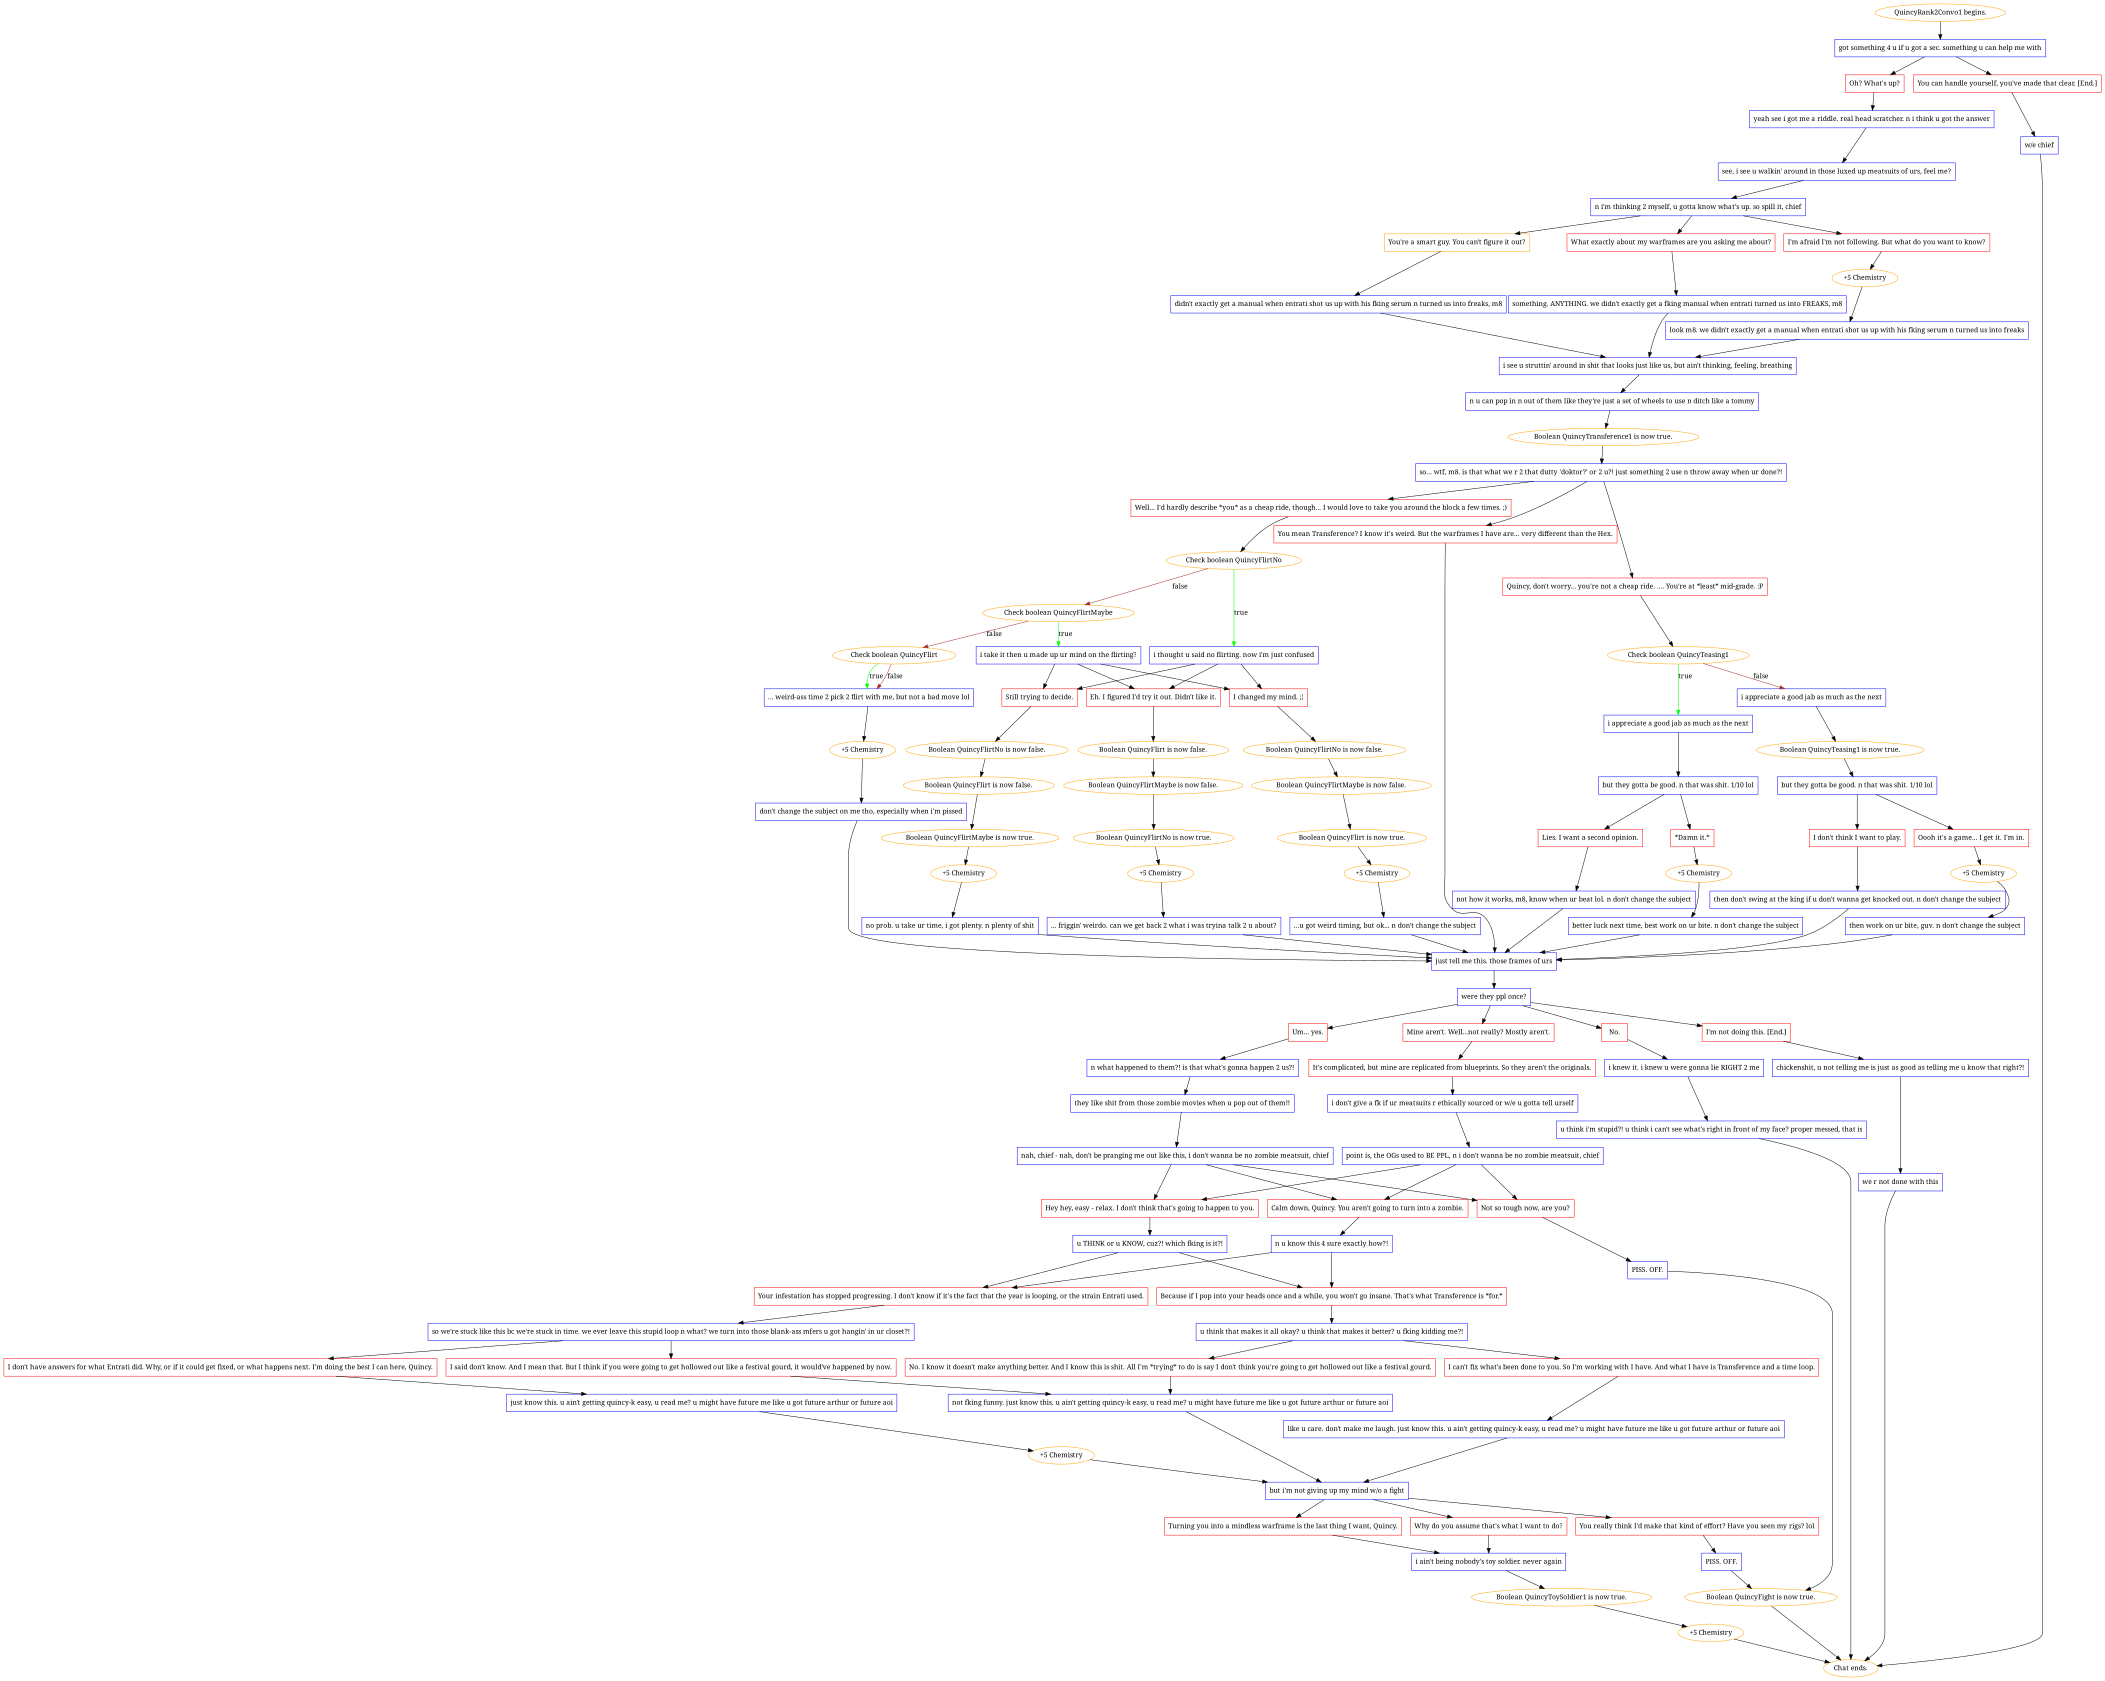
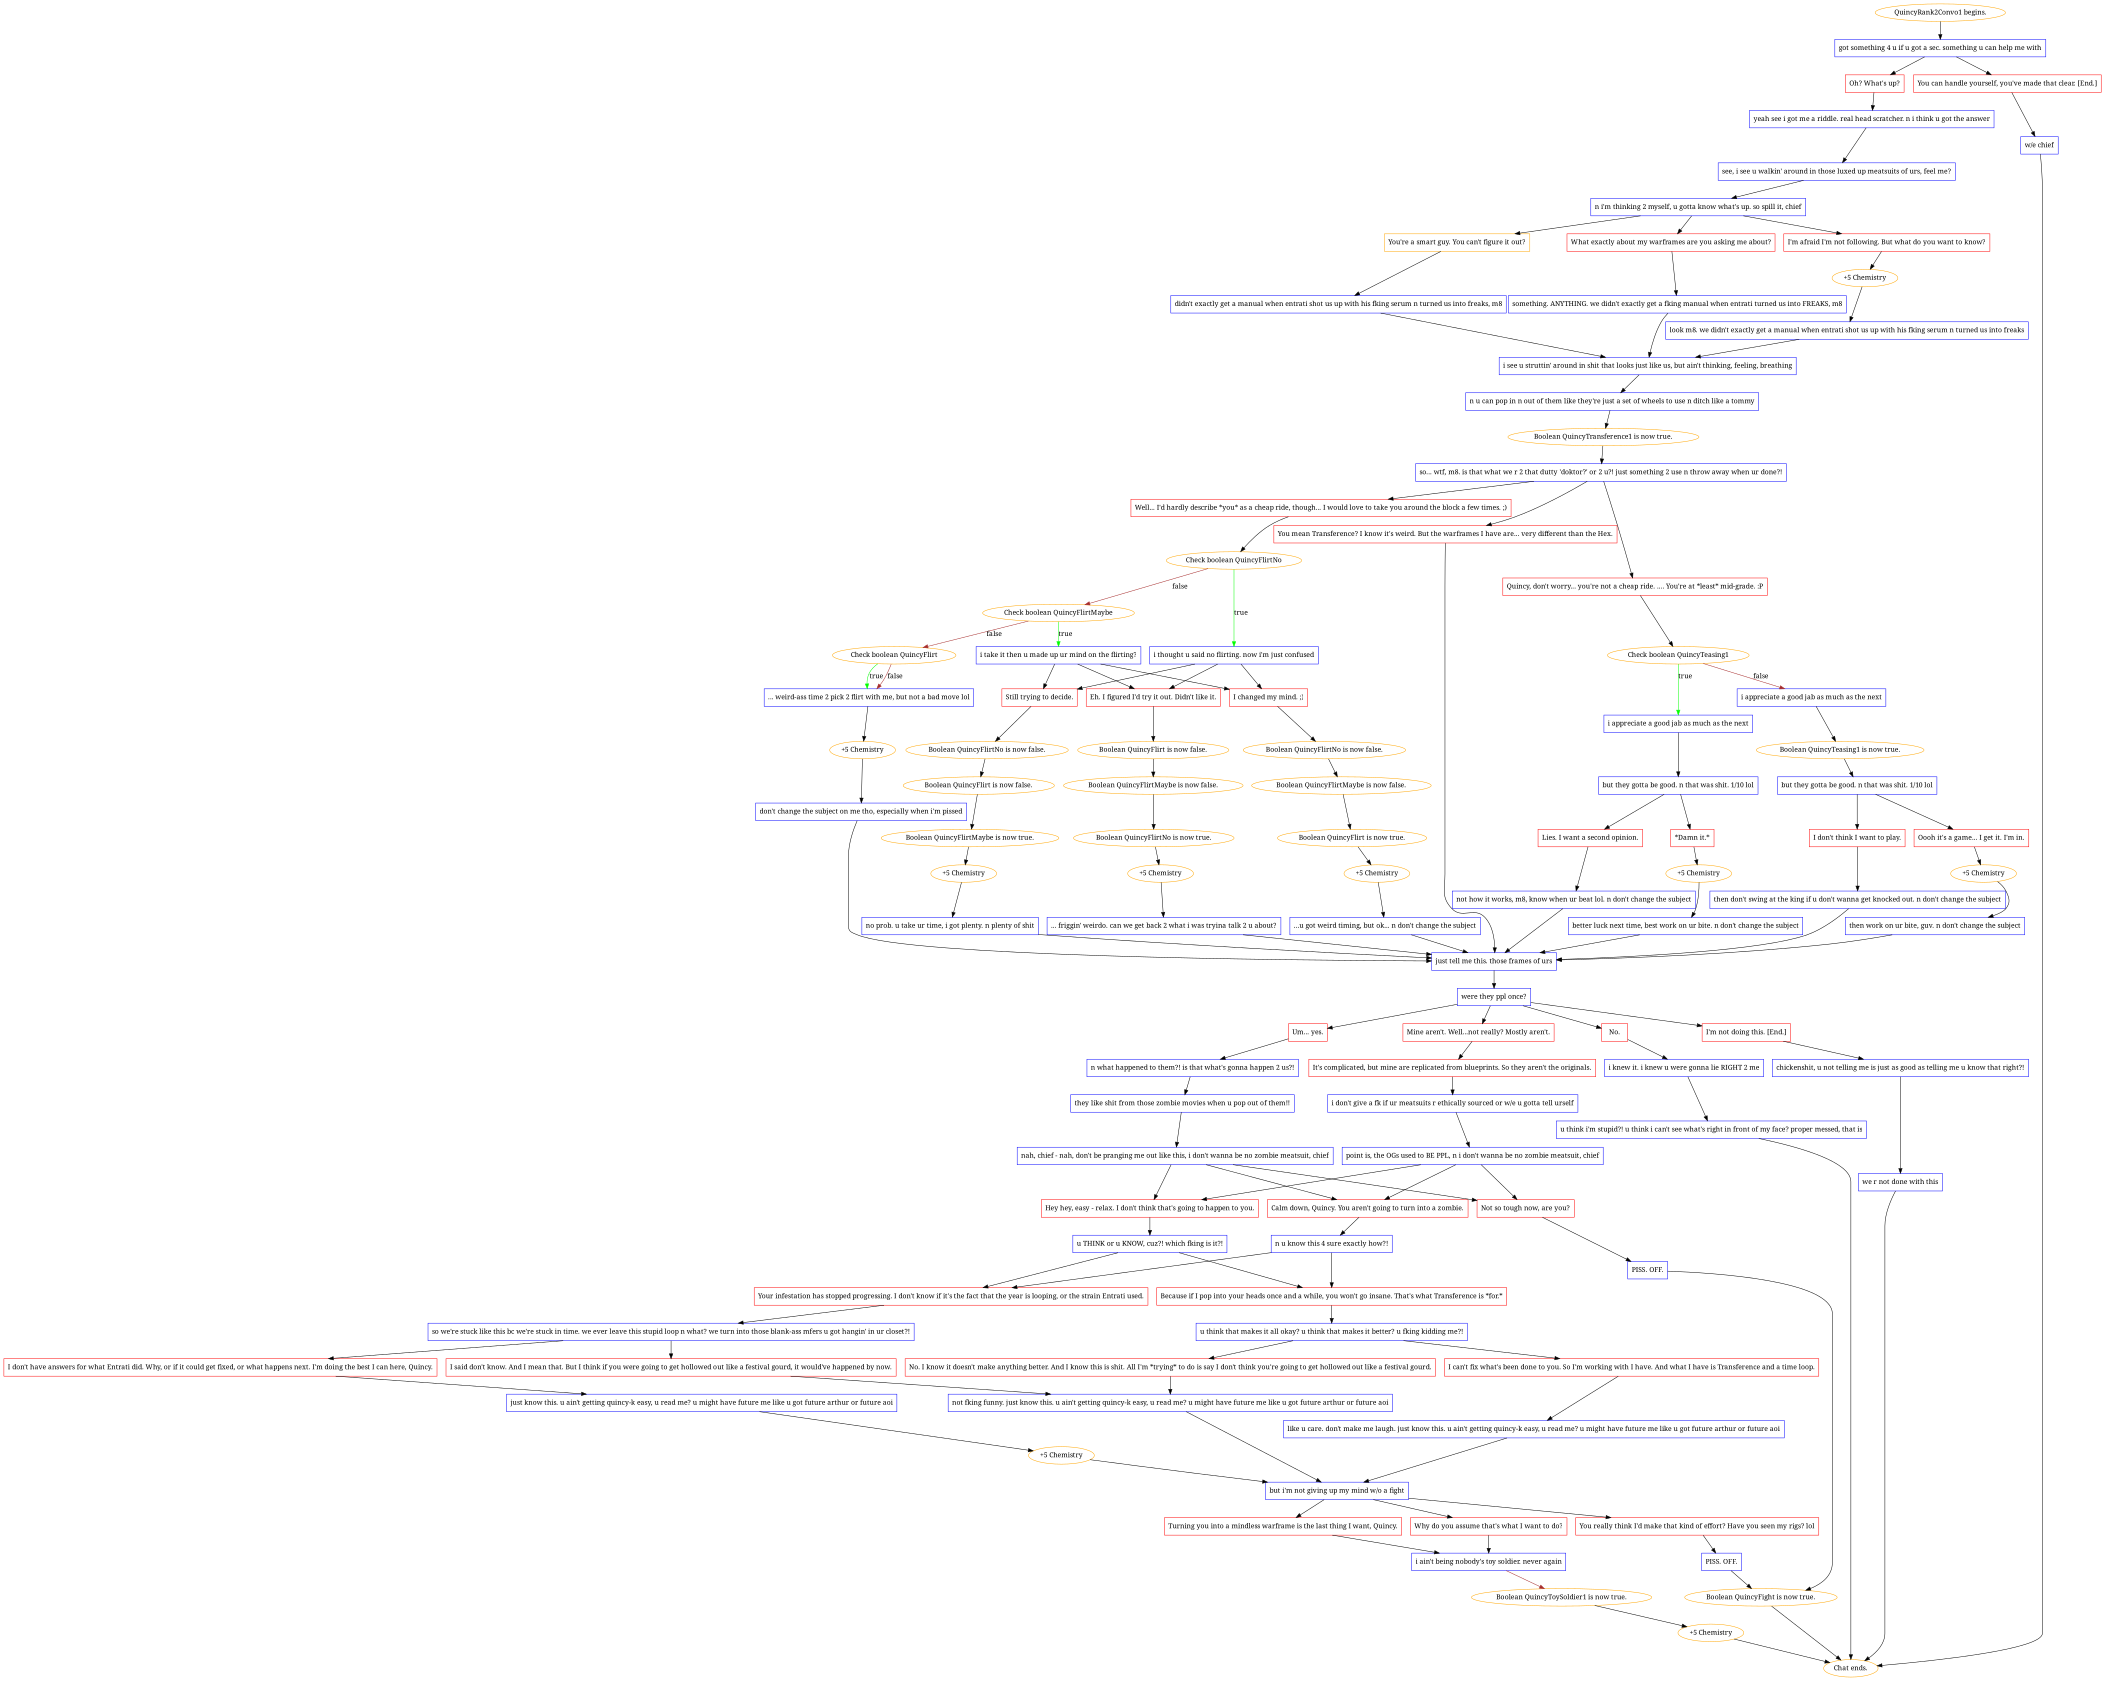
(1523, 1579) -> (1523, 1579)
